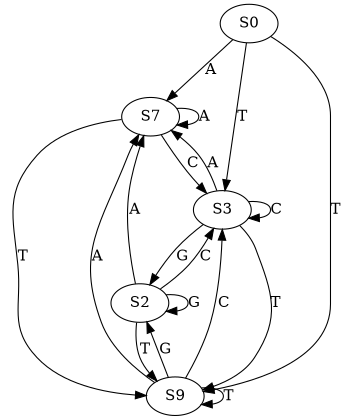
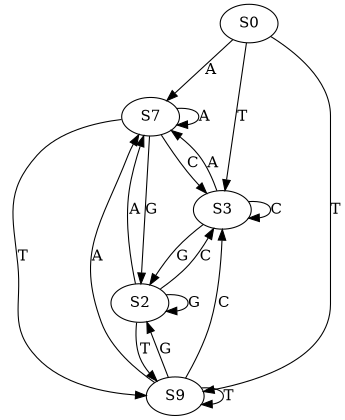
none -> (146, 204)
(271, 315) -> none
